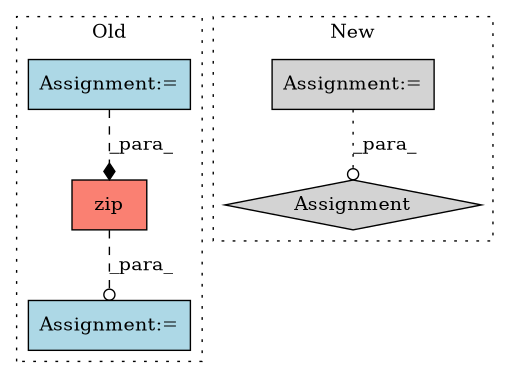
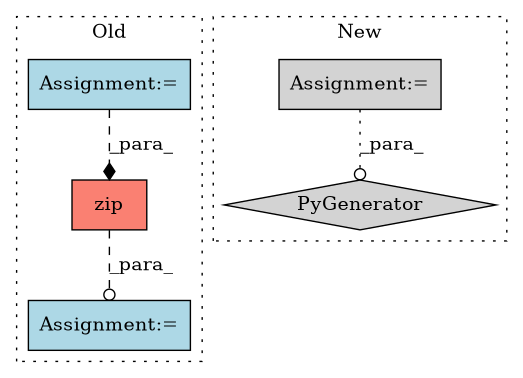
(353, 205) -> (360, 205)
